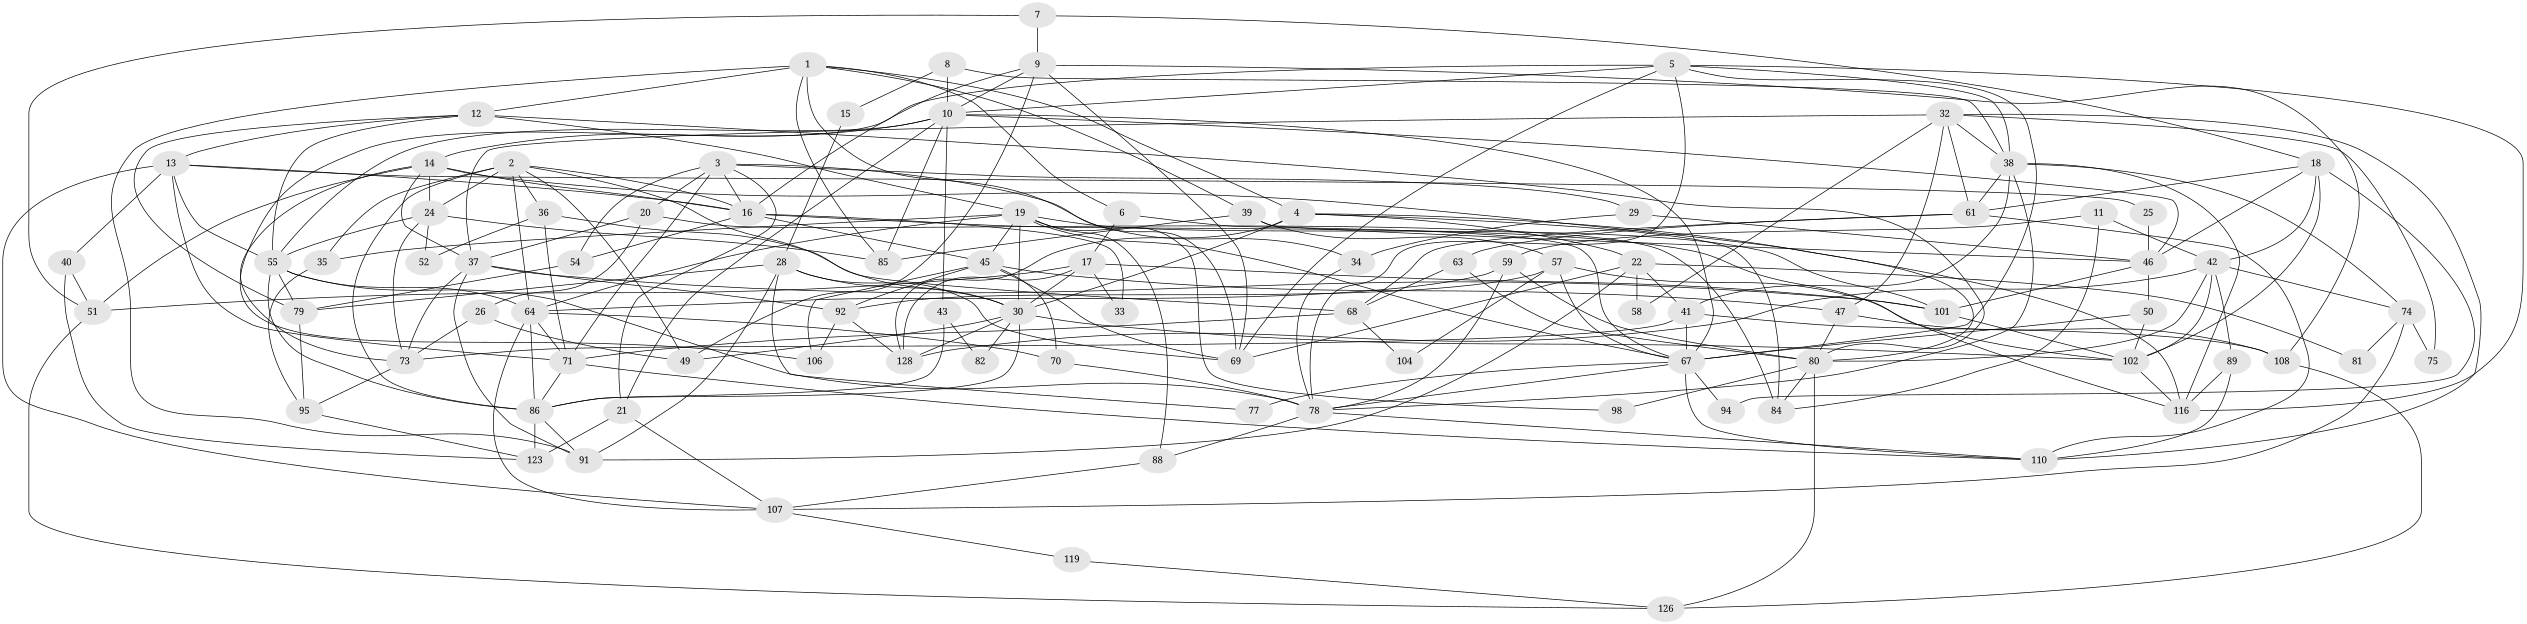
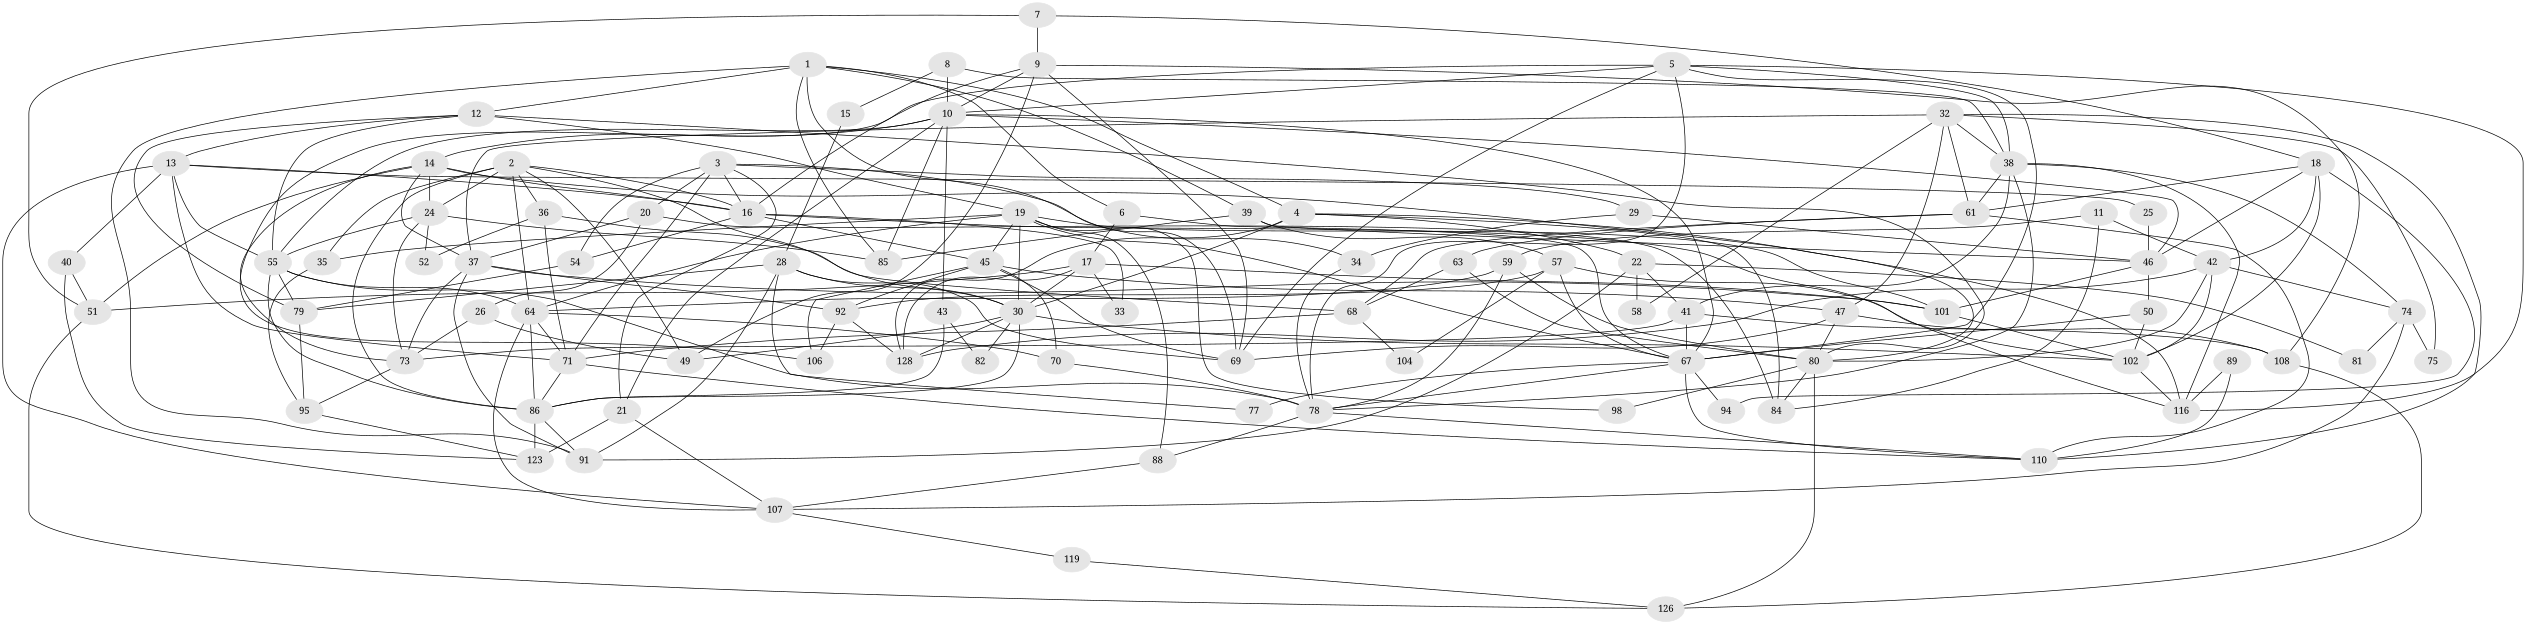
(2222, 301) -> none
(1436, 312) -> (1412, 348)
